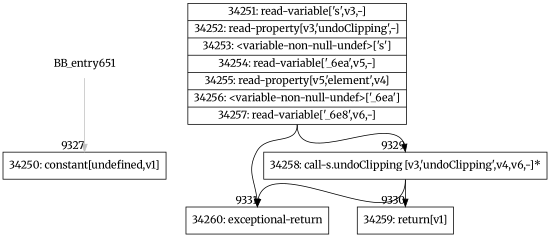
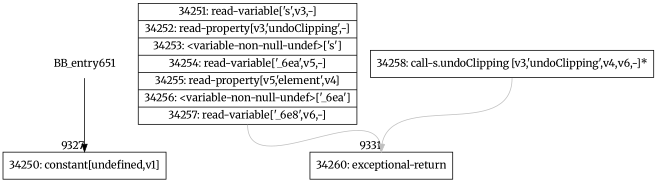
(85, 111) -> (85, 111)
(348, 139) -> none
(258, 150) -> (311, 139)
(335, 194) -> (450, 115)
(405, 221) -> none
